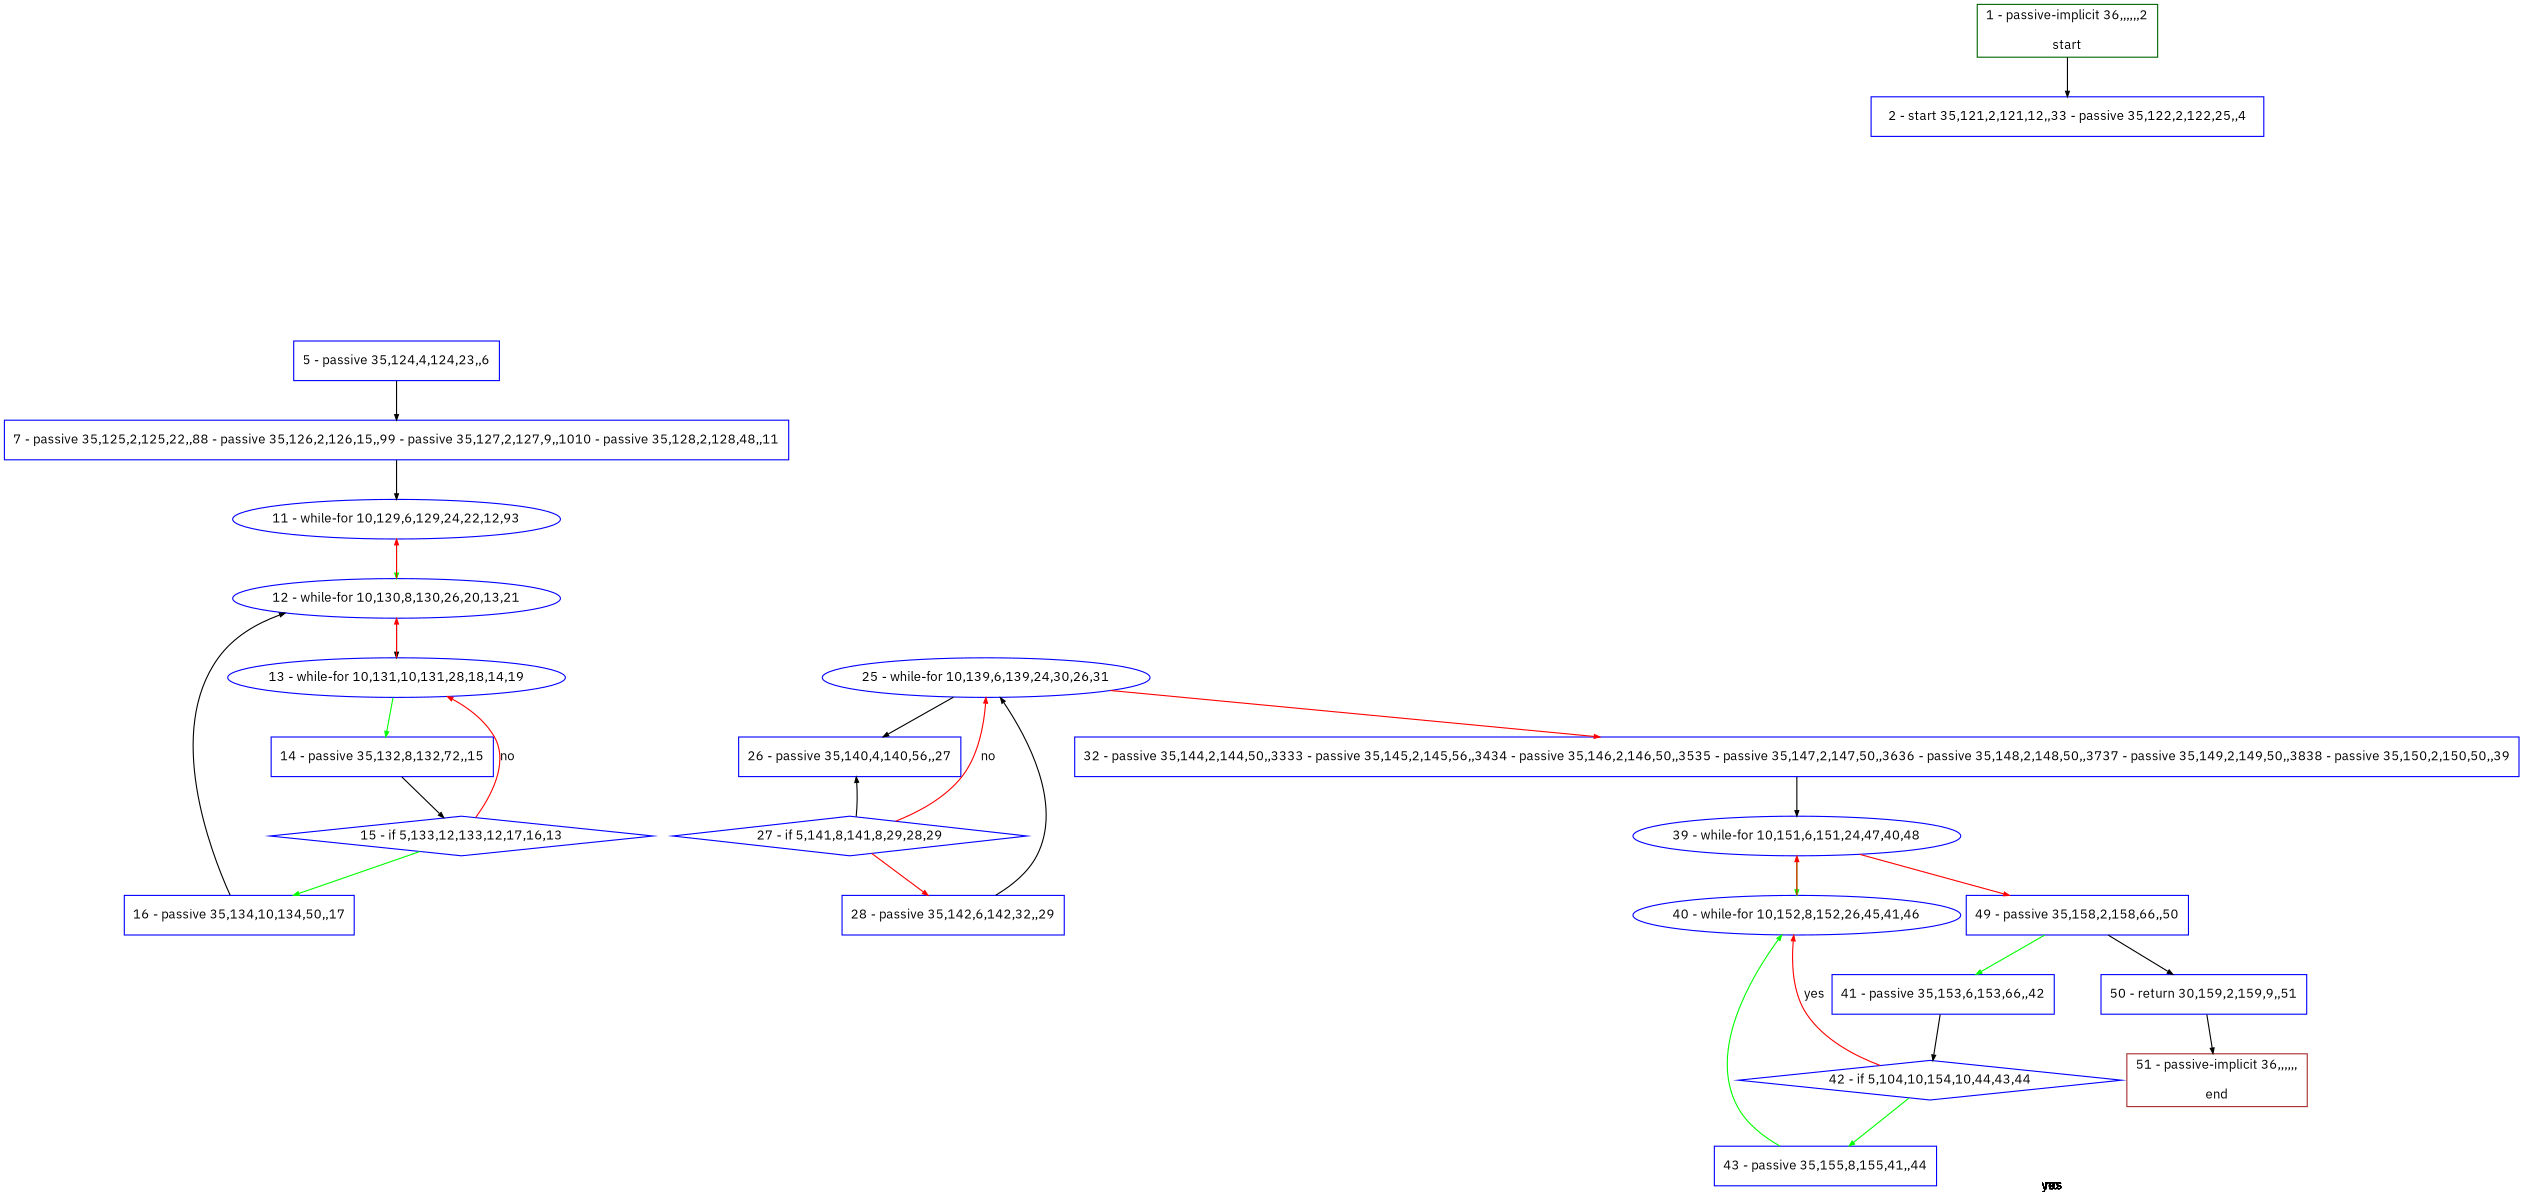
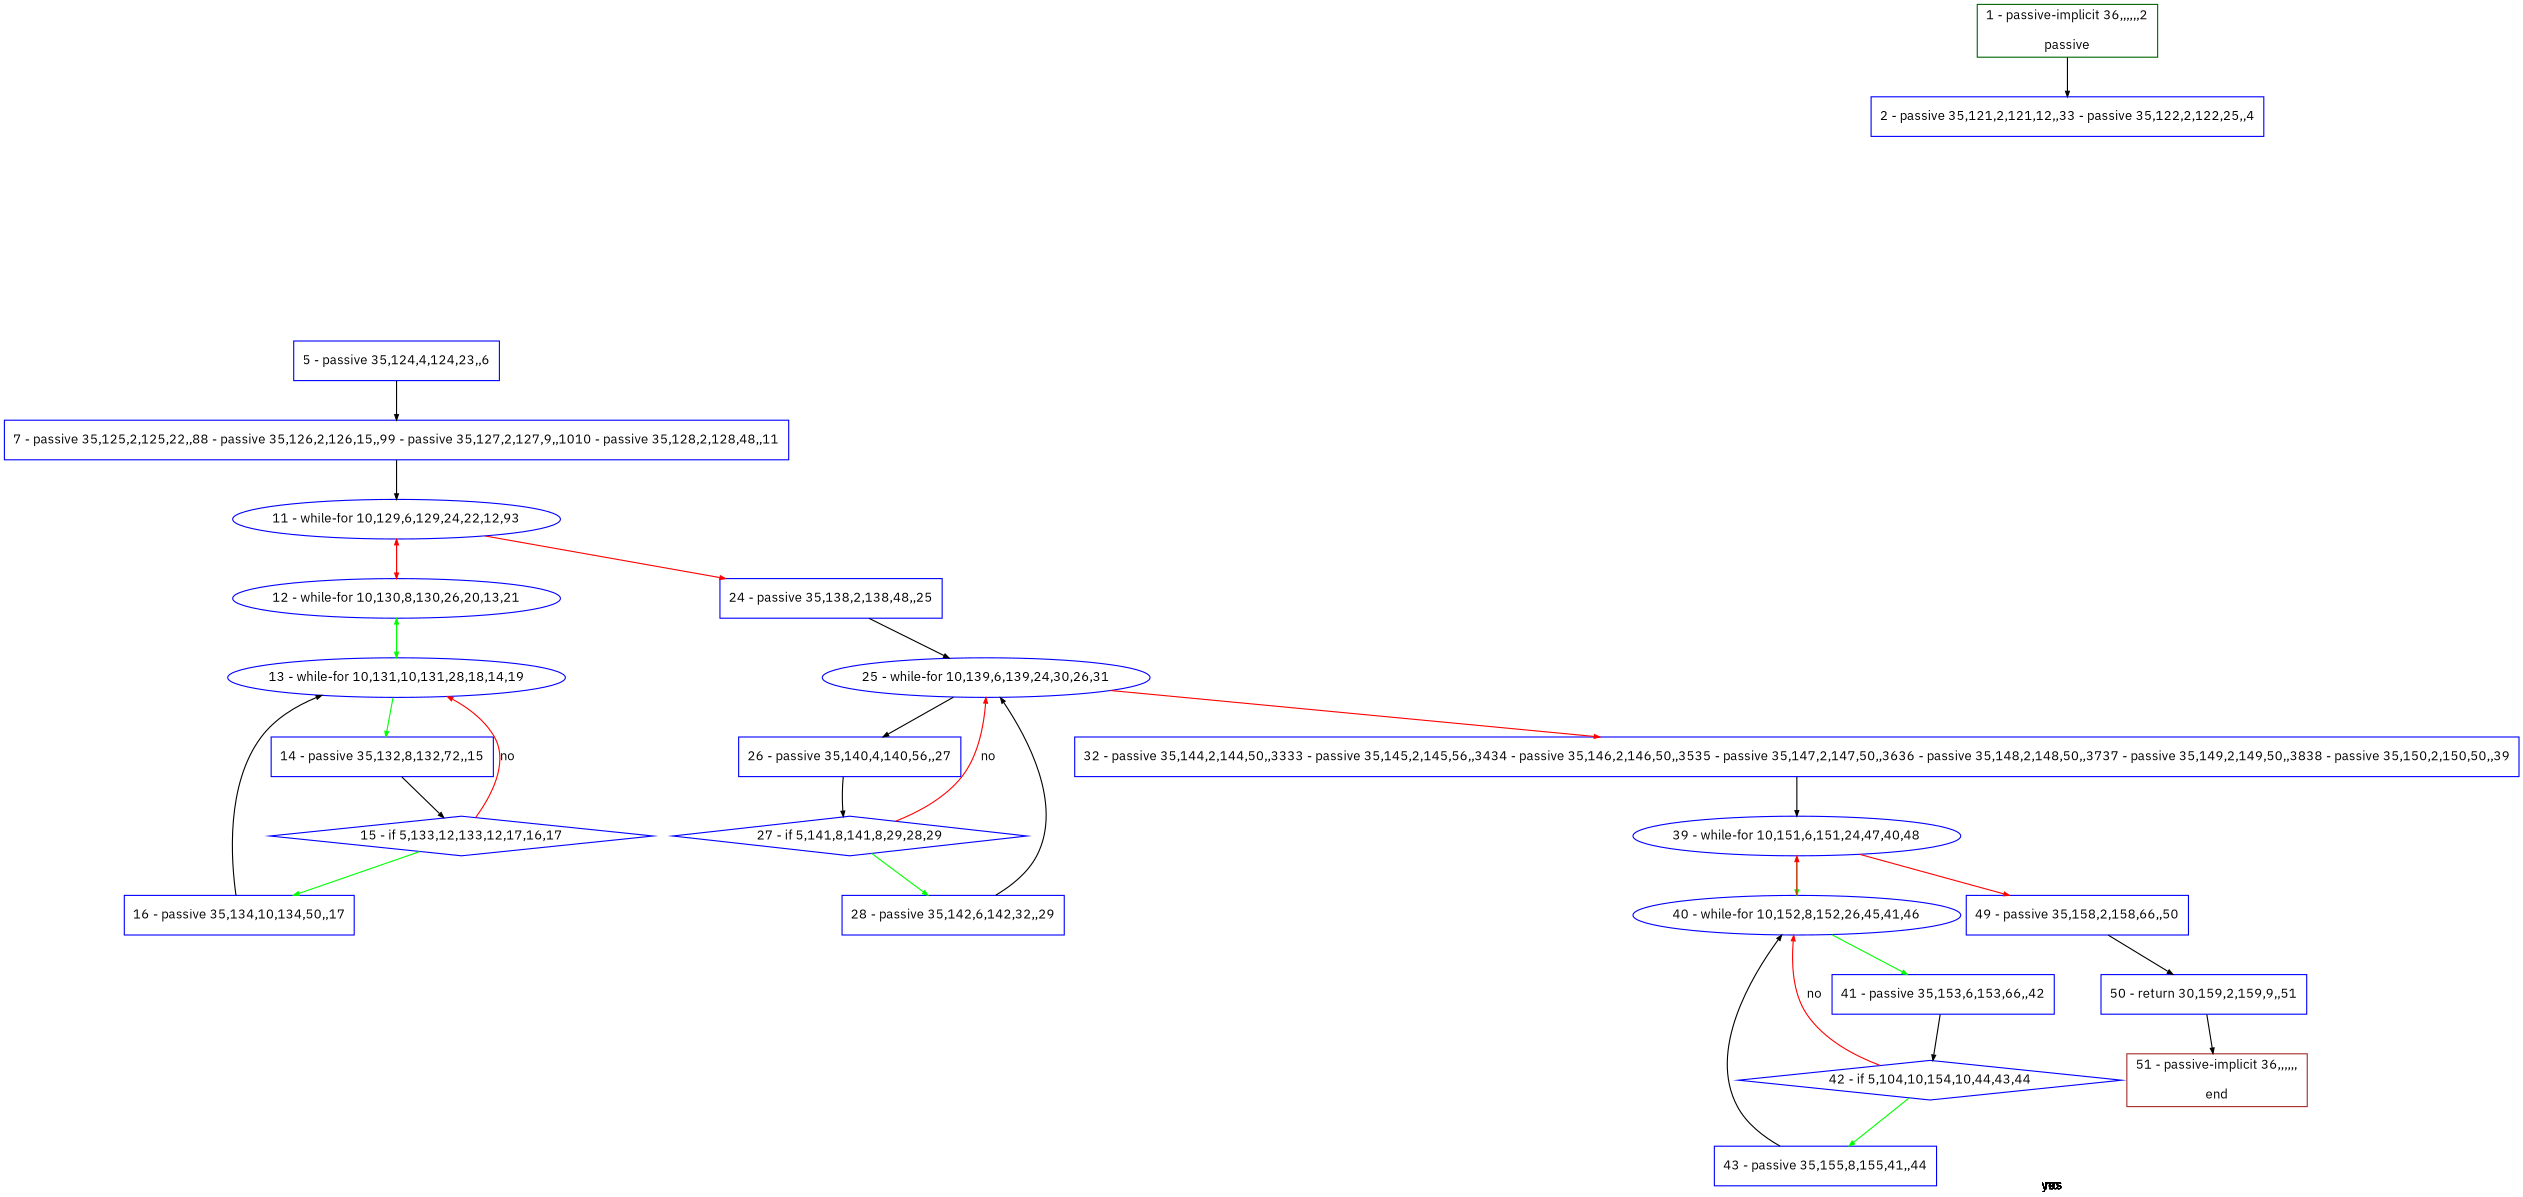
(2067, 31) -> (2067, 31)
(2067, 117) -> (2067, 117)
(397, 556) -> (397, 556)
none -> (831, 598)
(397, 635) -> (397, 635)
(397, 641) -> (397, 641)
(194, 739) -> (241, 780)
(857, 800) -> (842, 794)
(461, 836) -> (461, 836)
(898, 873) -> (898, 873)
(2013, 953) -> (1867, 953)
(1814, 994) -> (1814, 994)
(1729, 1048) -> (1729, 1048)
